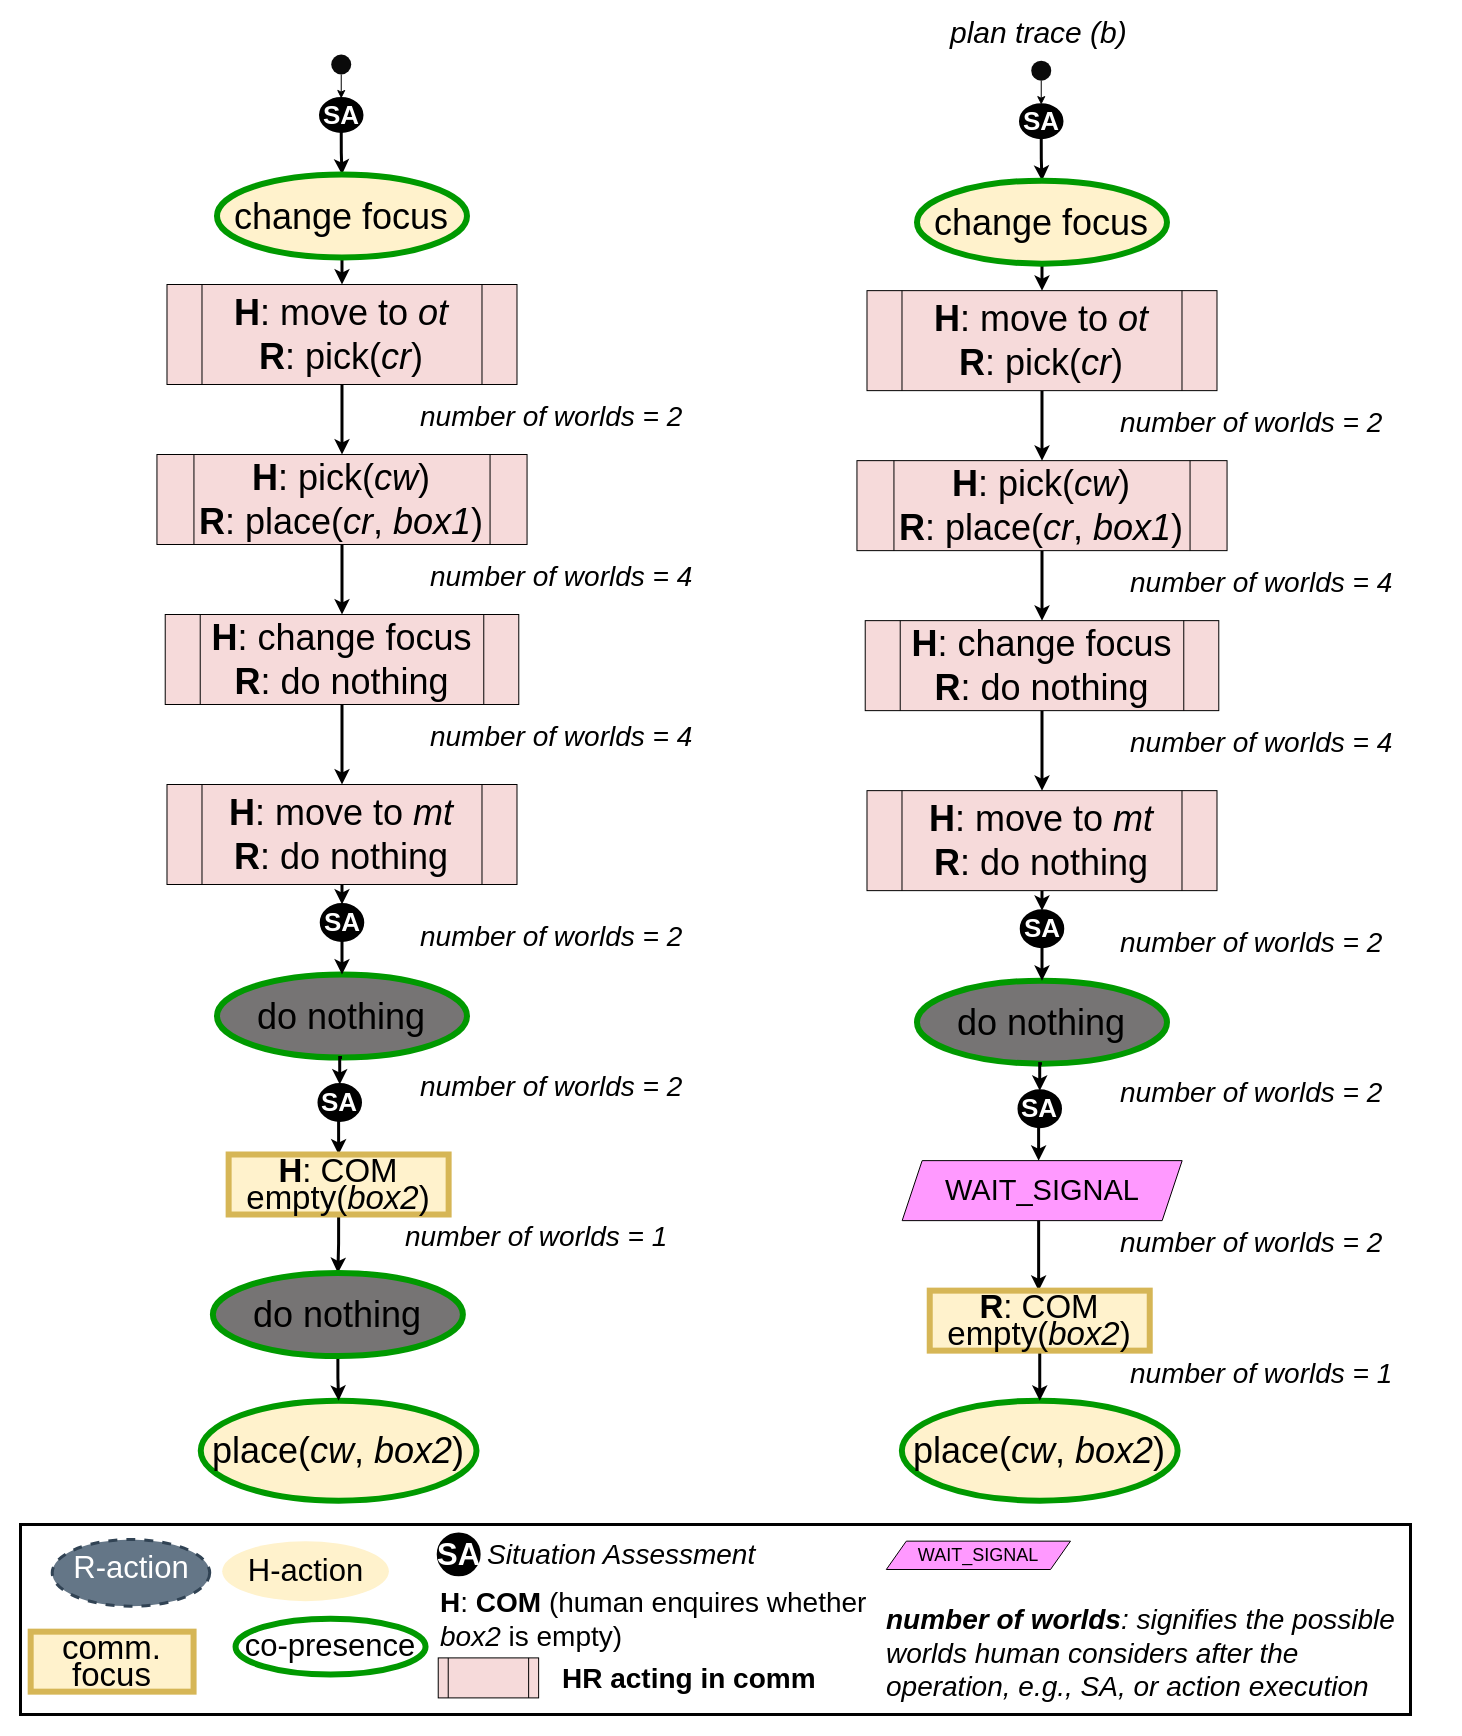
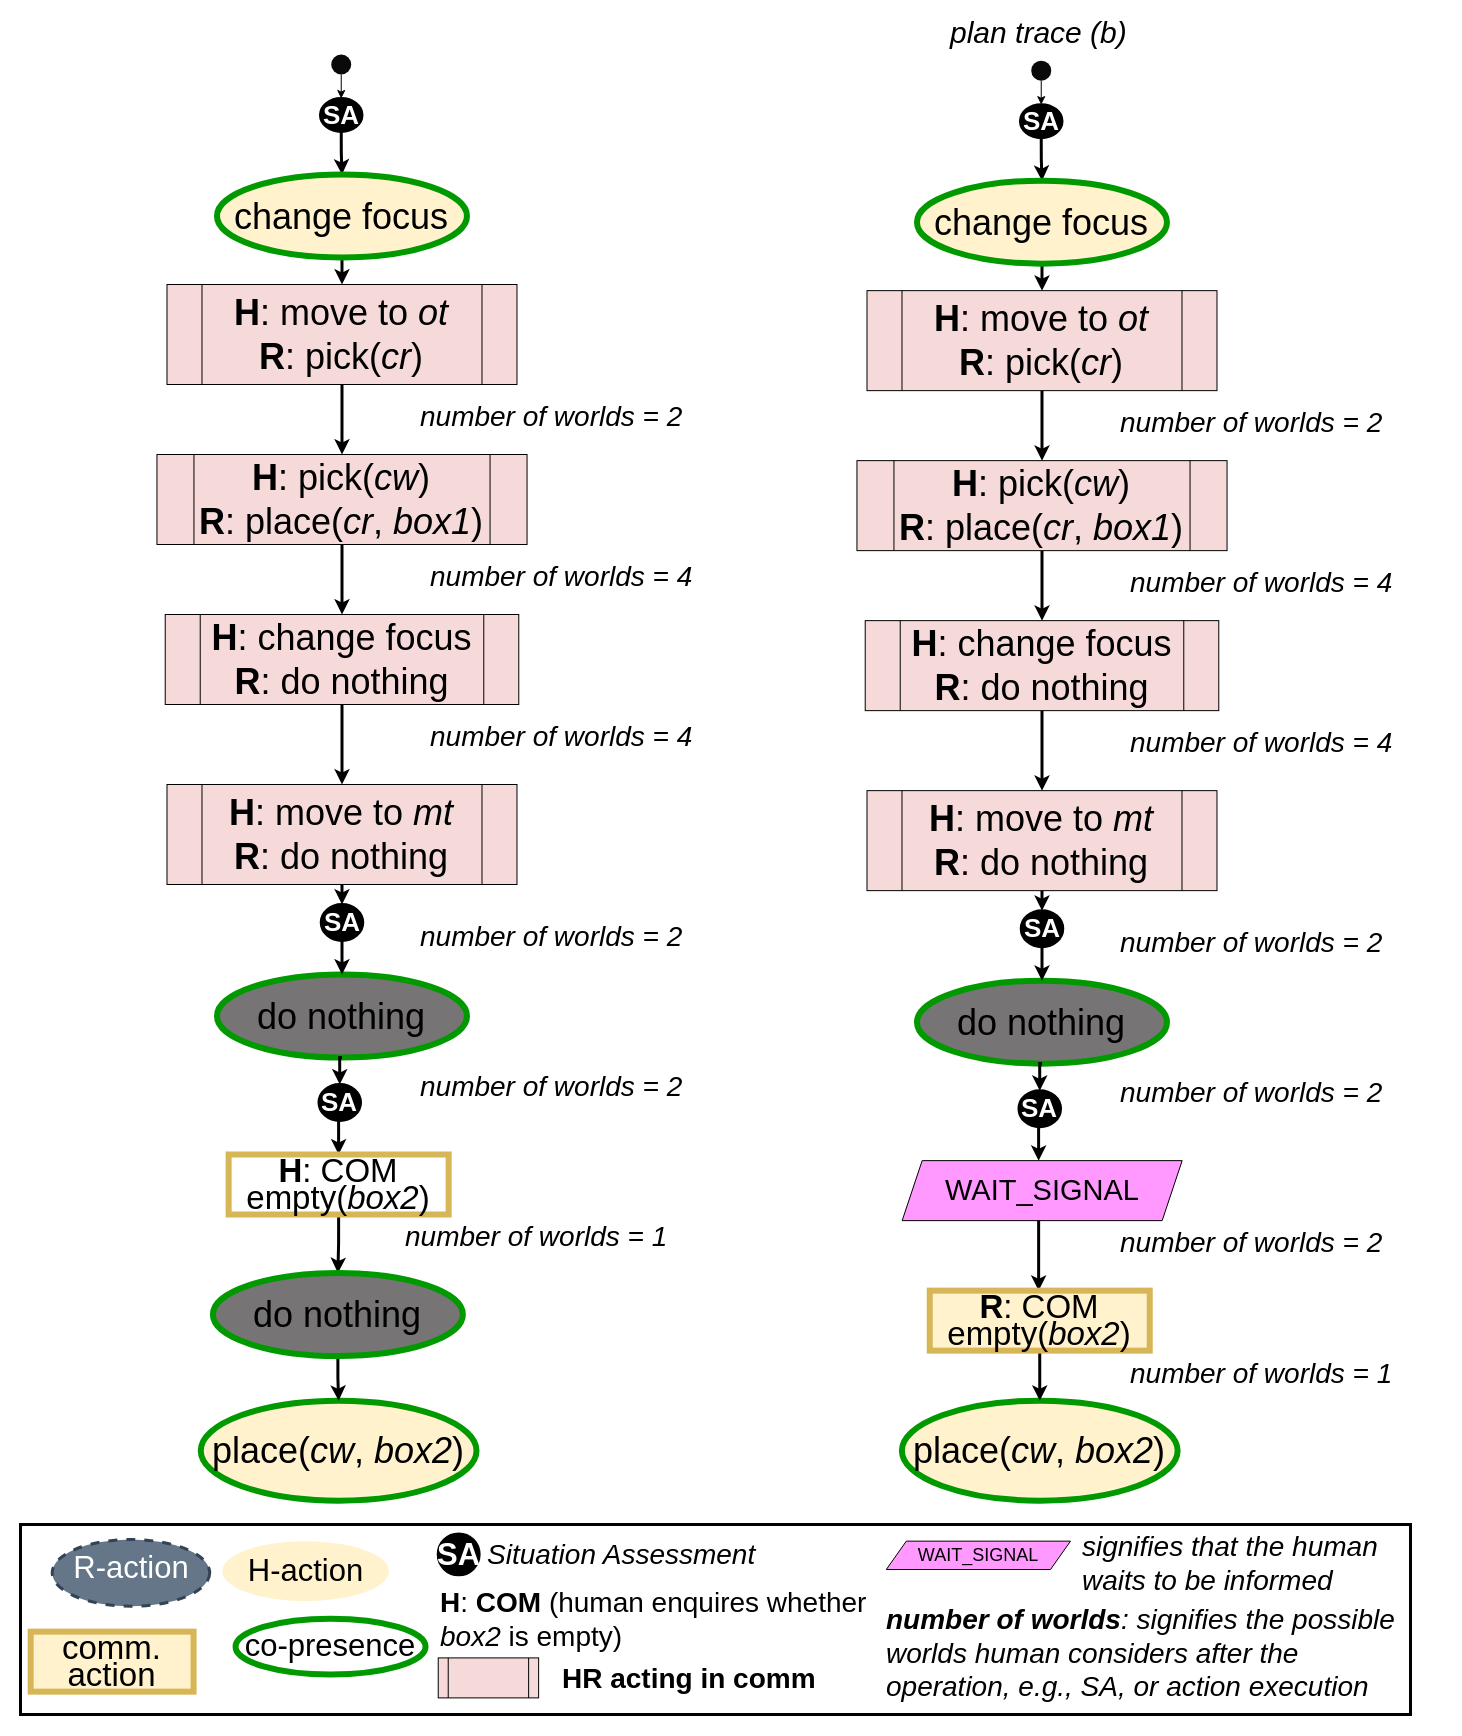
(339, 1185) -> (339, 1185)
none -> (1236, 1564)
(112, 1662) -> (112, 1662)
